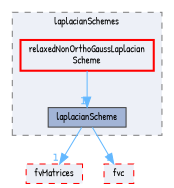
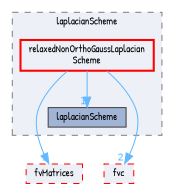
(87, 22) -> (87, 22)
(73, 142) -> (39, 108)
(101, 142) -> (136, 108)
